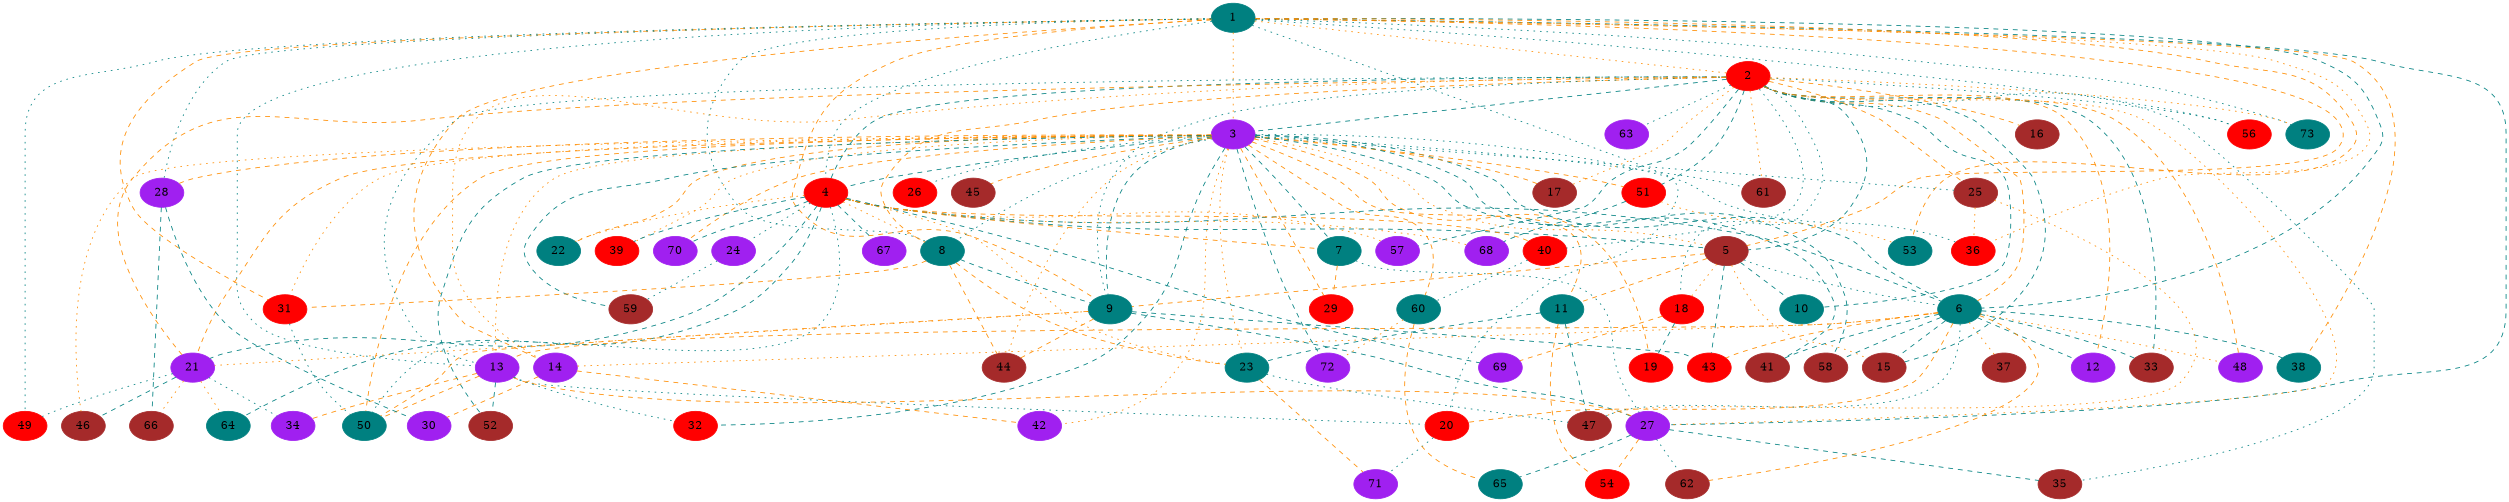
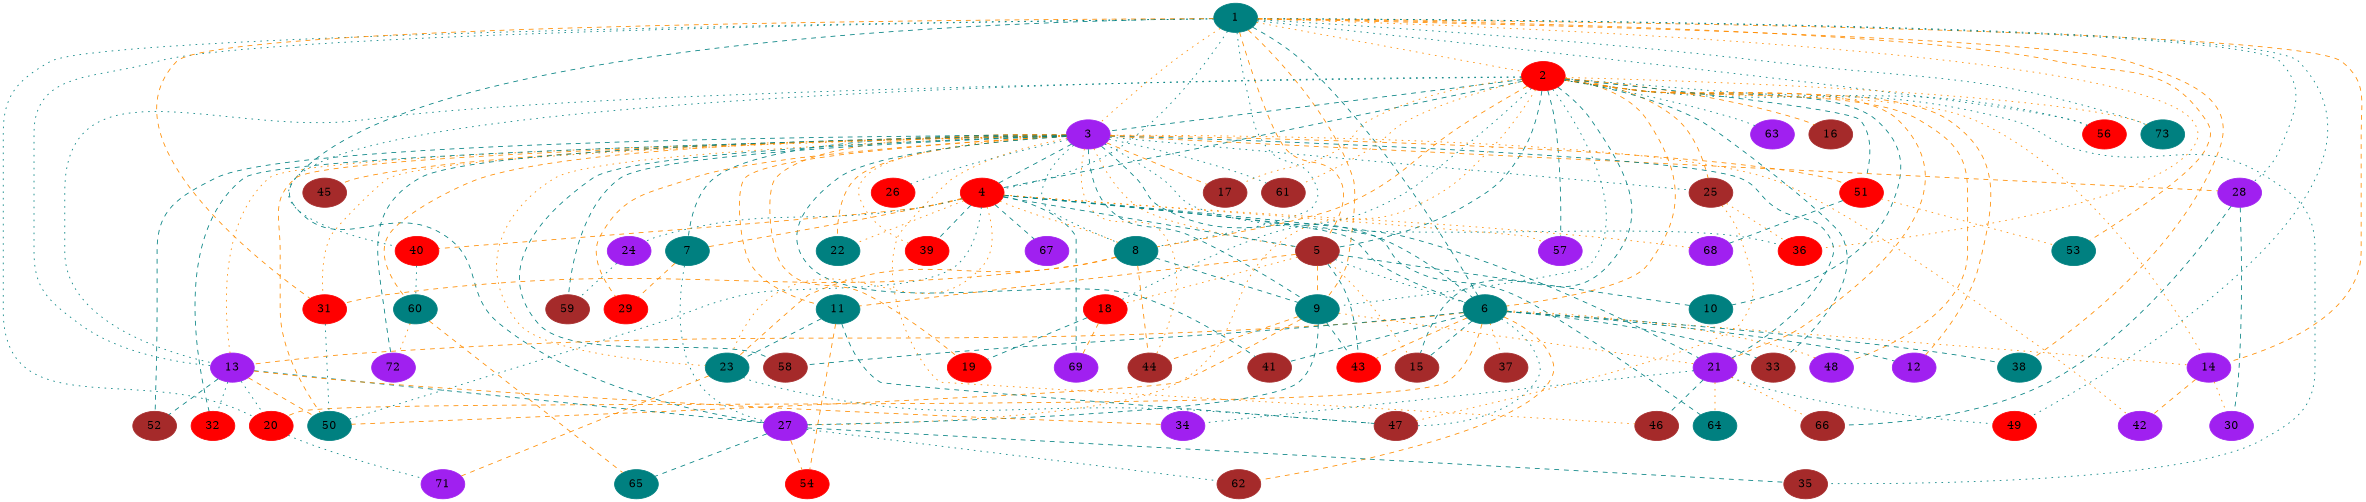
(384, 169) -> (1722, 174)
(675, 251) -> none
(1072, 397) -> (509, 397)
(488, 399) -> (2220, 397)
